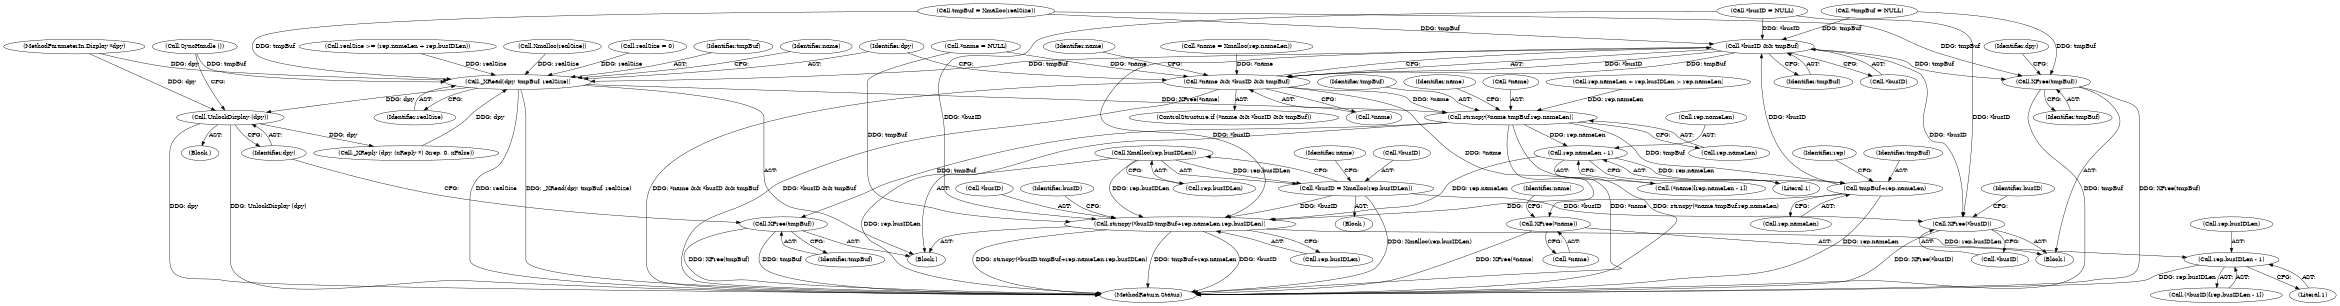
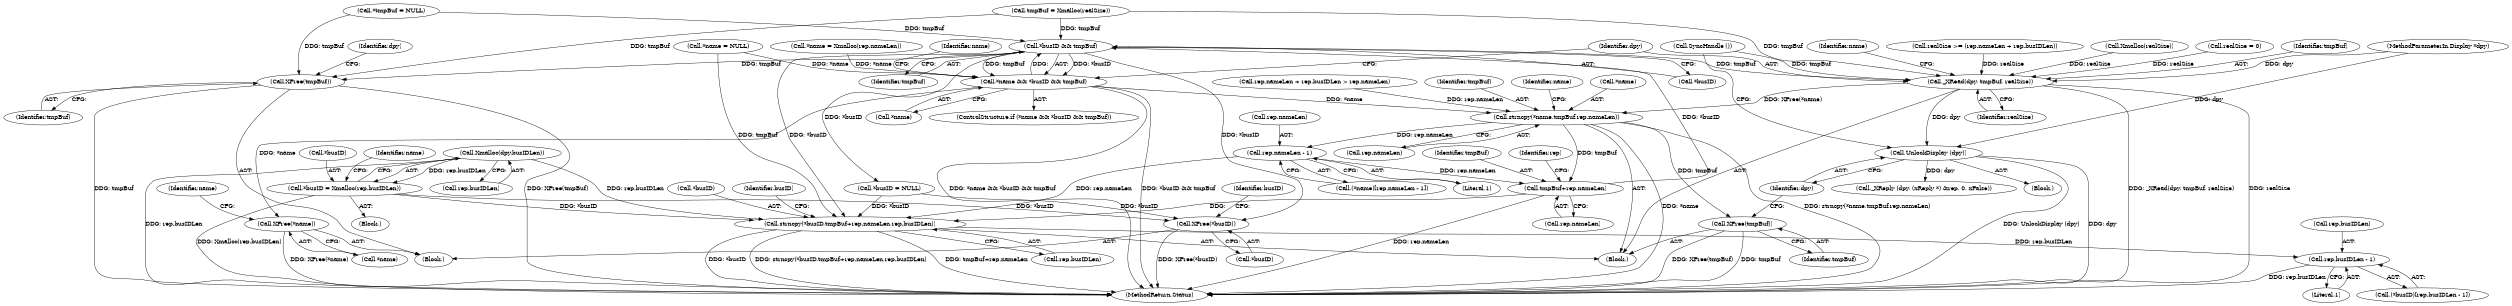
(1762, 27) -> (881, 94)
(1414, 64) -> (1041, 64)
(464, 121) -> none
(1154, 153) -> (502, 153)
